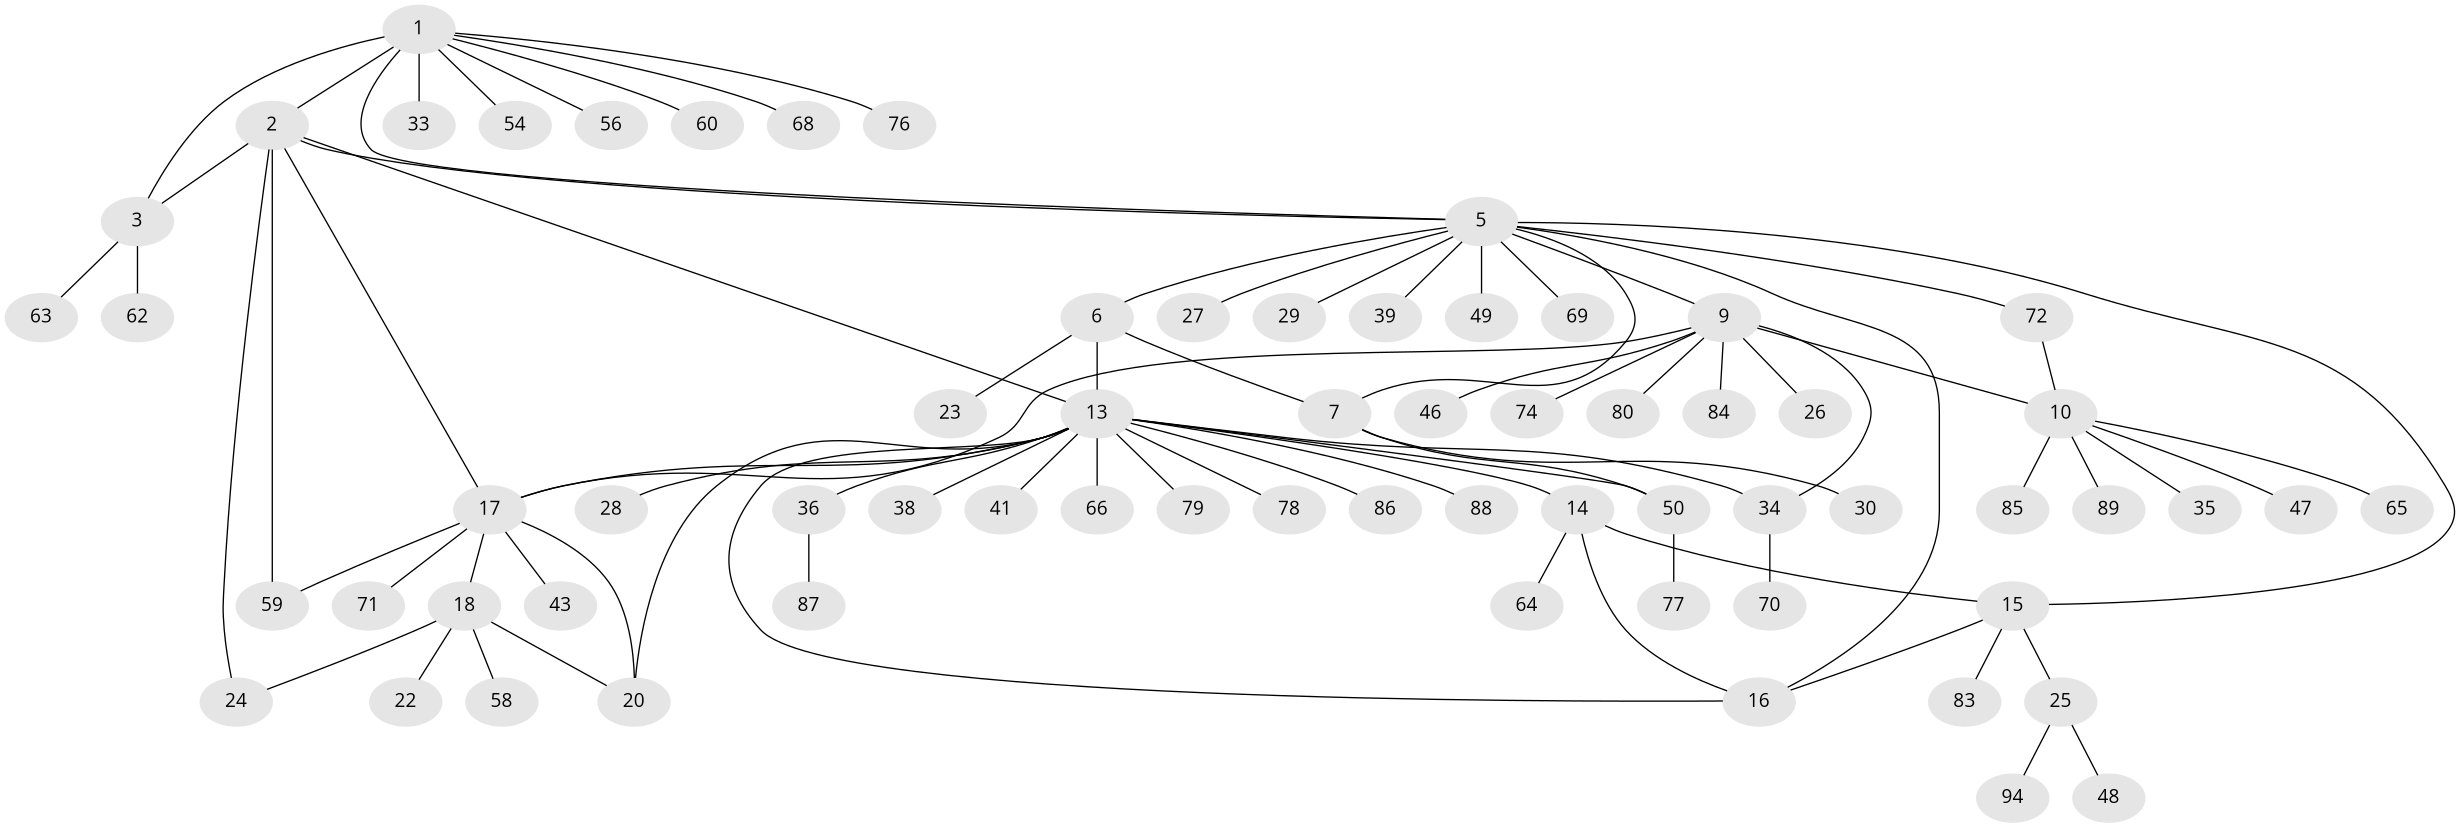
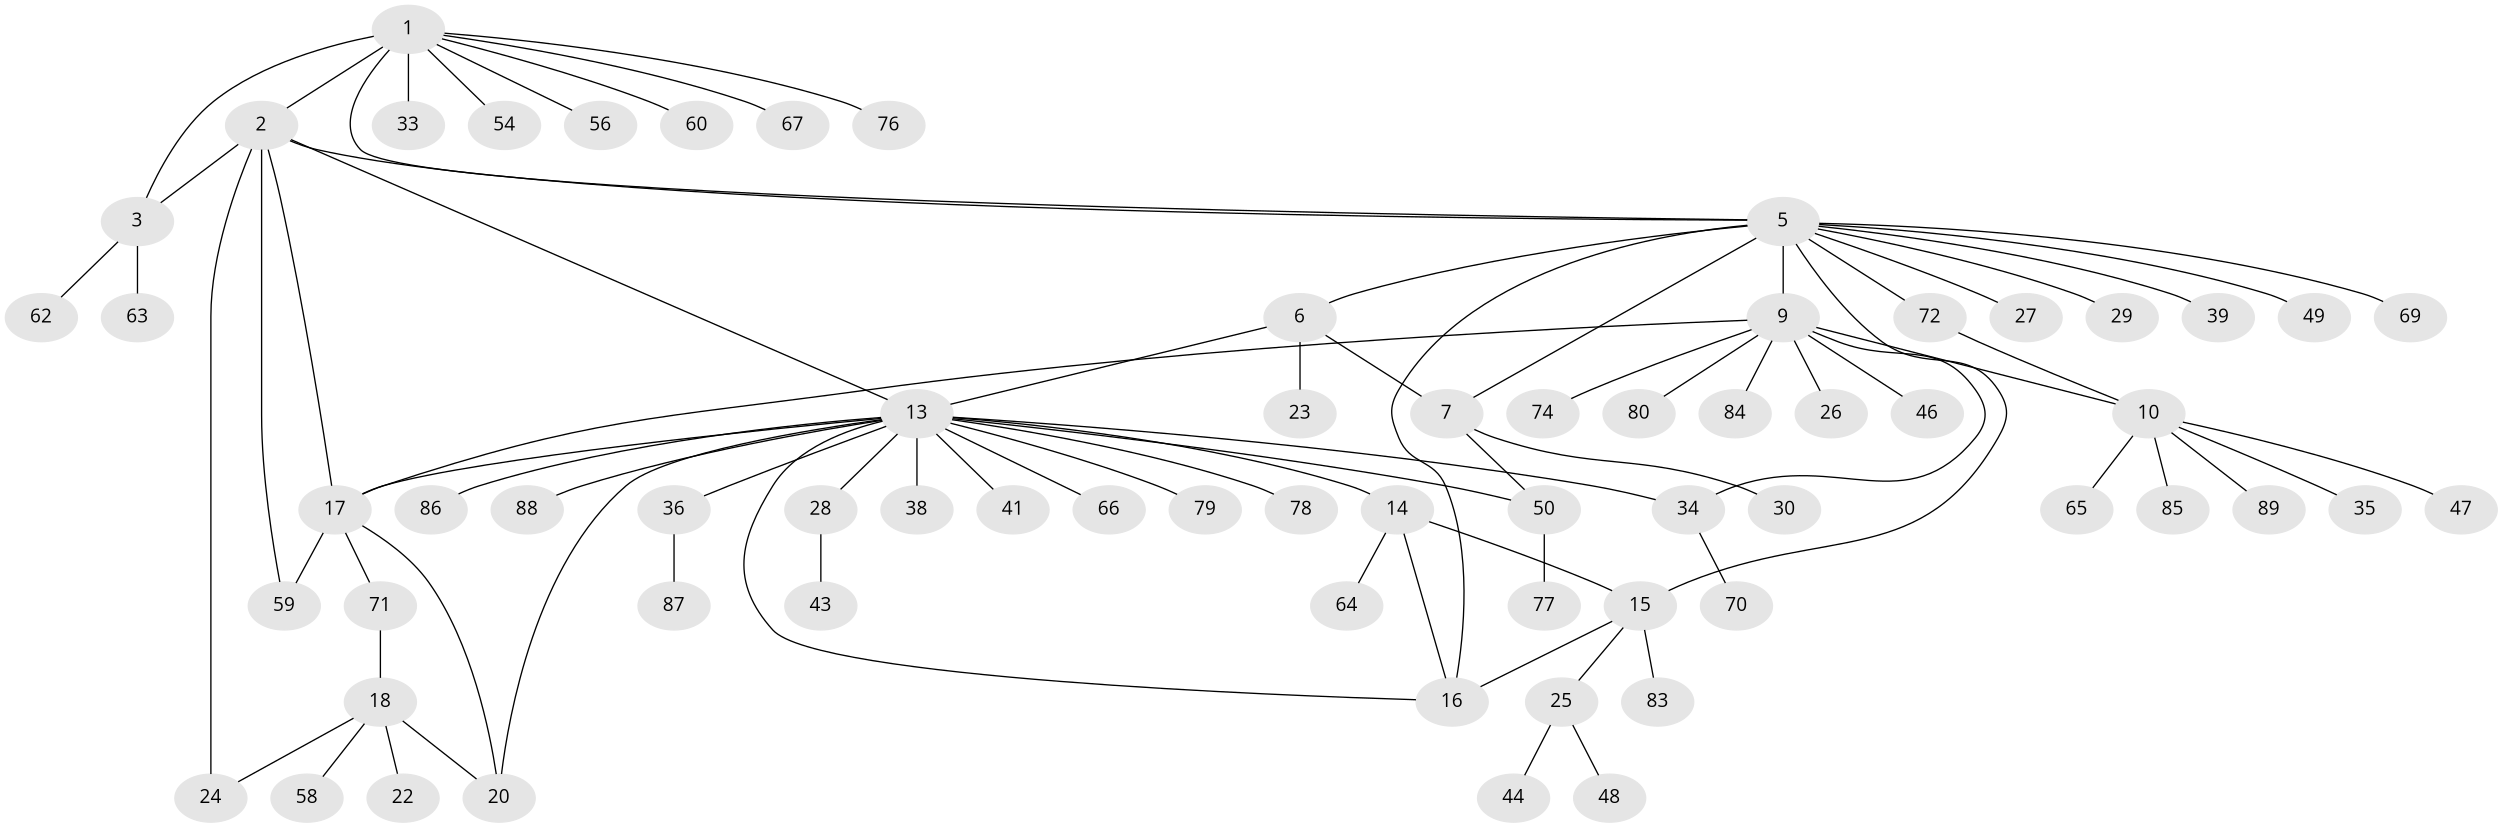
(804, 125) -> (793, 125)
(477, 558) -> (380, 654)
(525, 558) -> (821, 558)
(2013, 798) -> (1514, 798)
